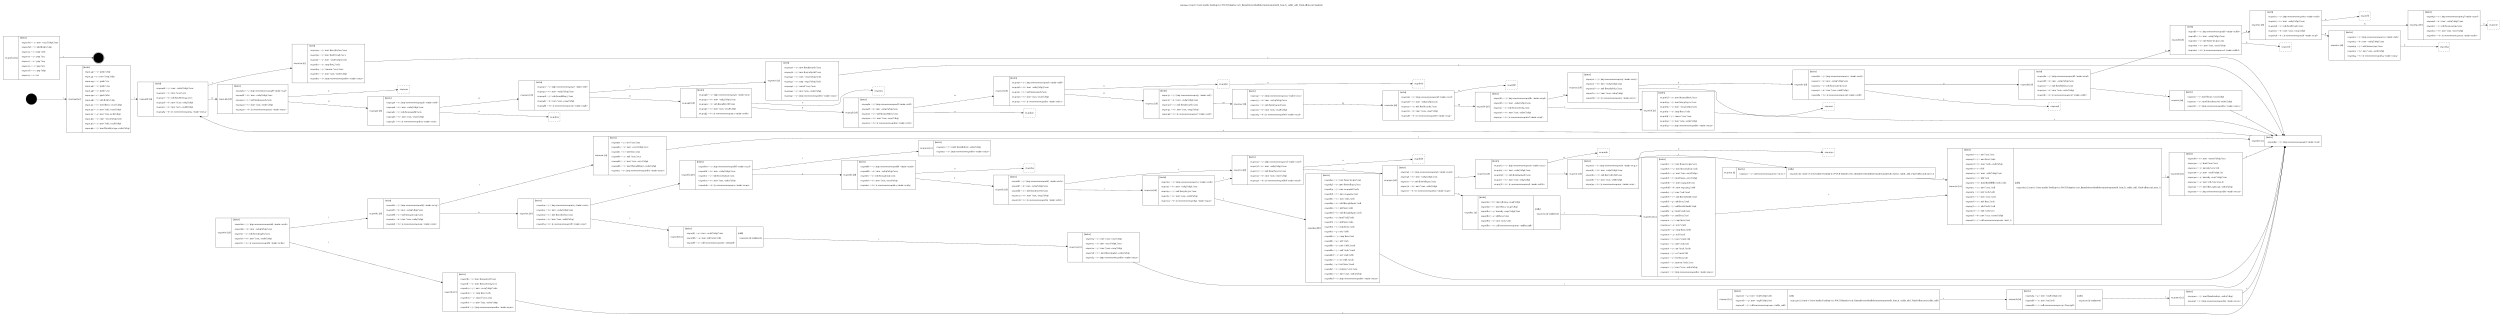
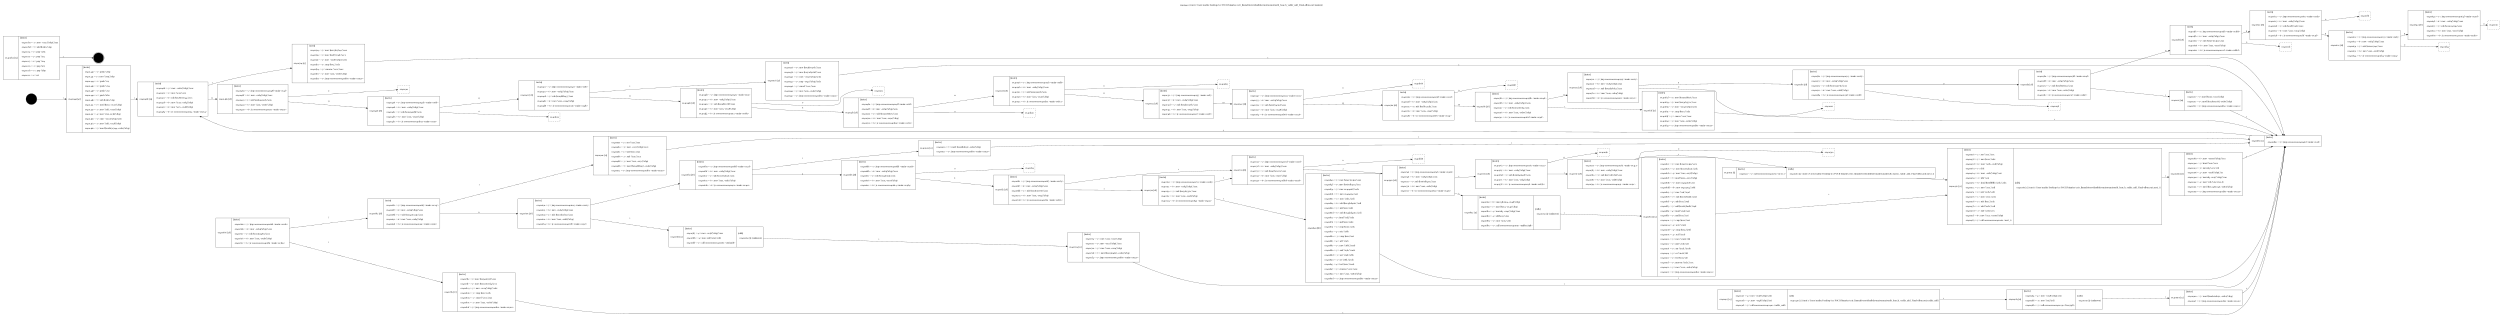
(2364, 25) -> (2404, 35)
(1320, 84) -> (1357, 92)
none -> (1620, 144)
